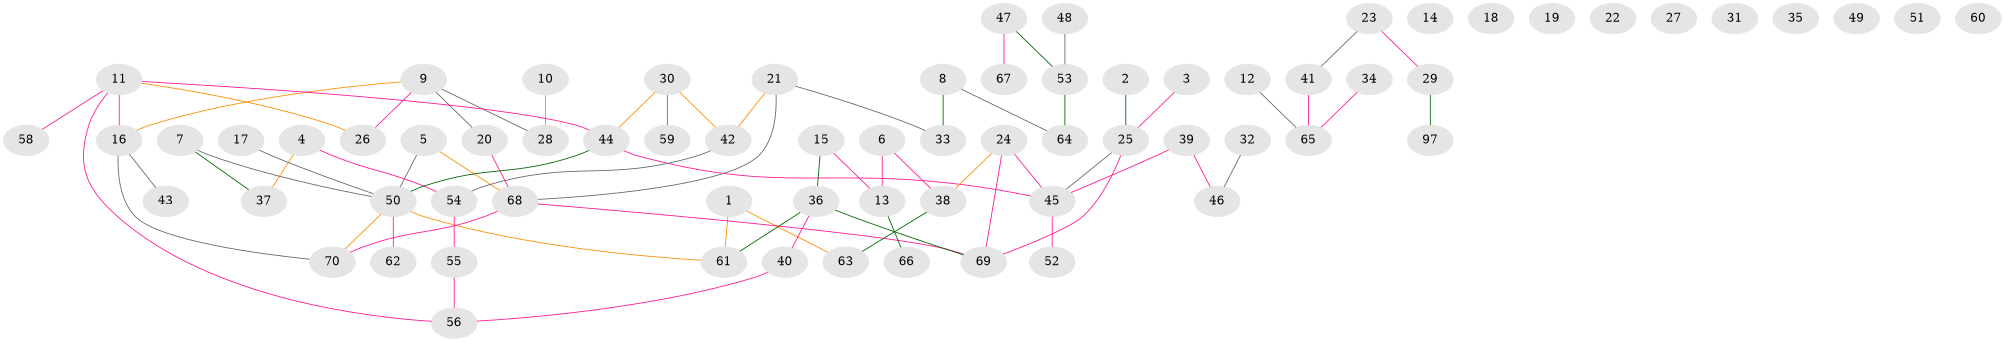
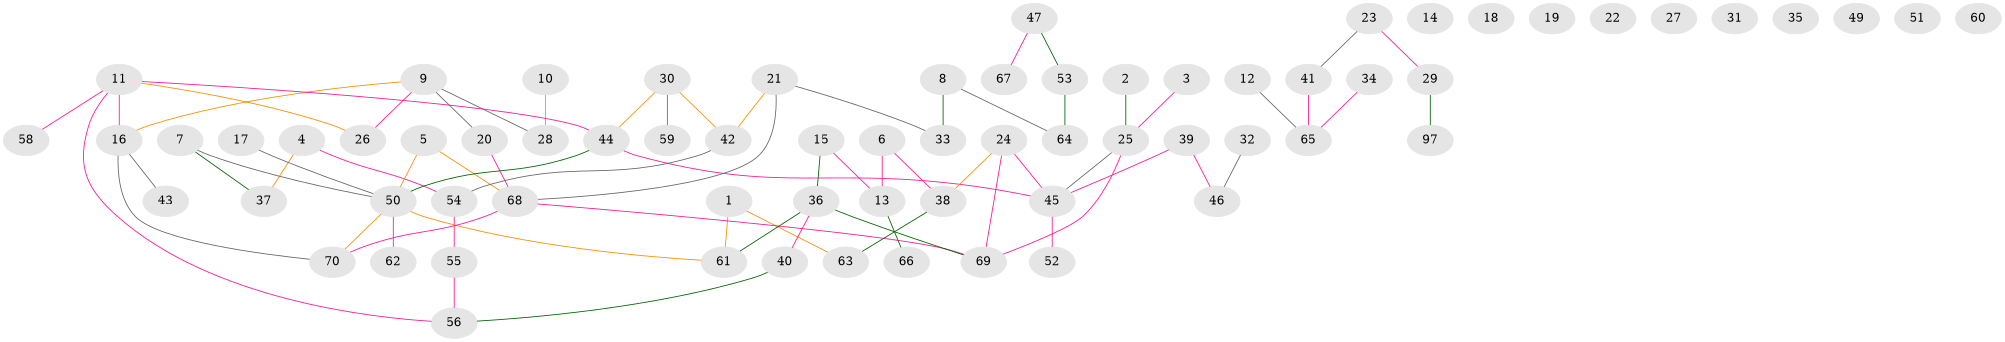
(1065, 19) -> none
(409, 171) -> (409, 171)
(624, 306) -> (624, 306)
